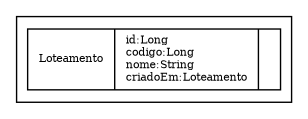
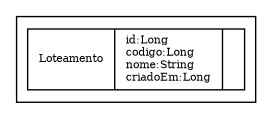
(187, 77) -> (169, 77)
